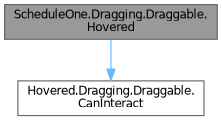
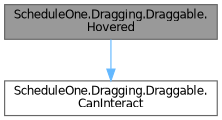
(111, 98) -> (111, 98)
